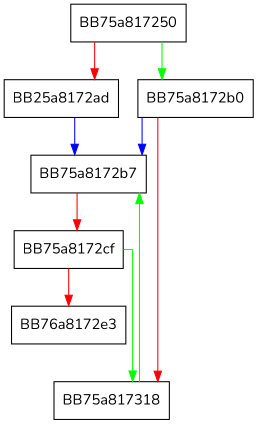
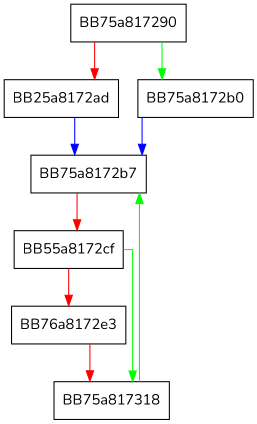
(128, 23) -> (128, 23)
(158, 244) -> (90, 357)
(69, 250) -> (69, 250)
